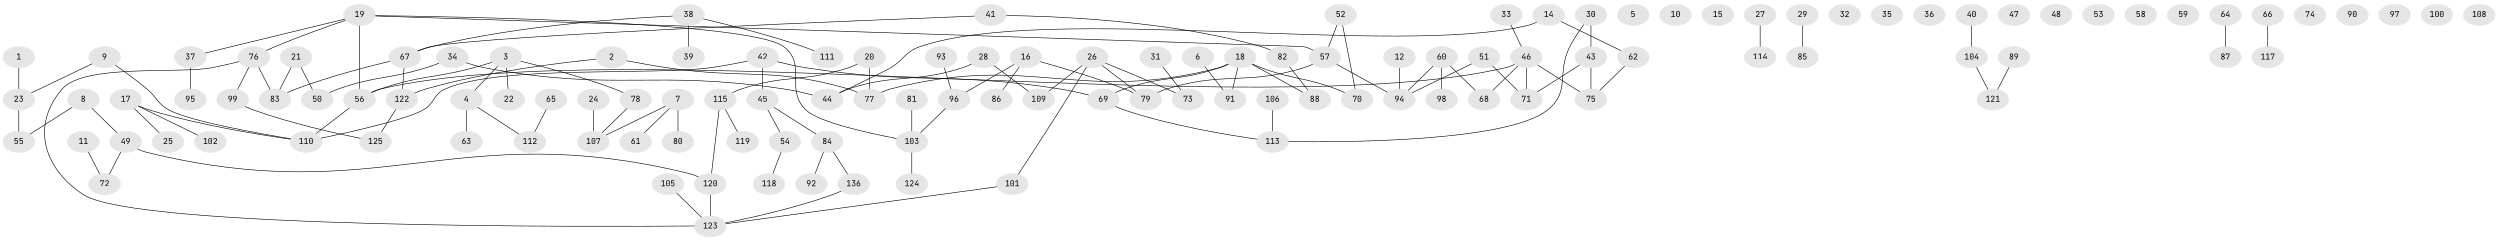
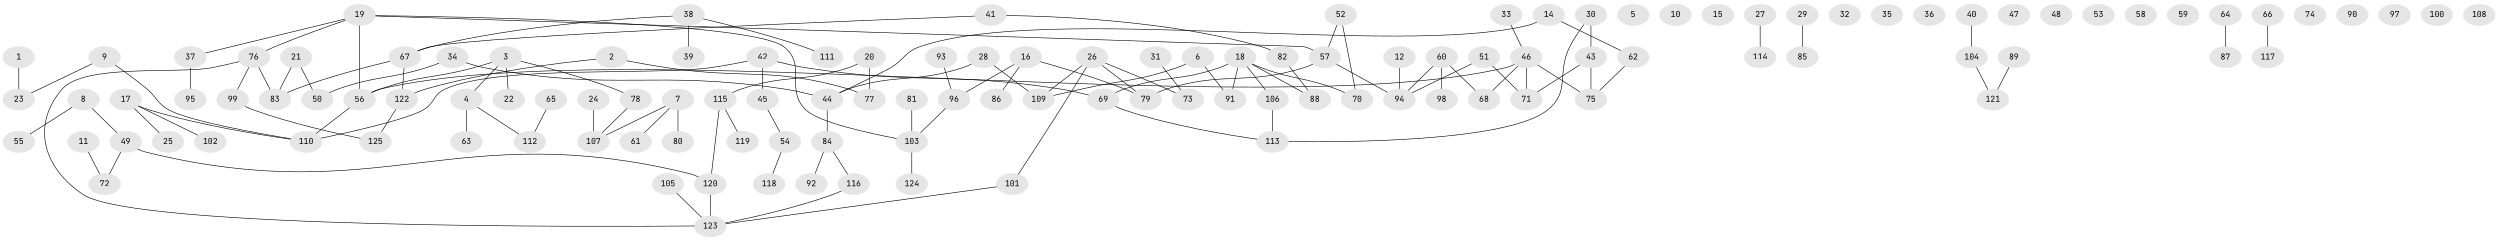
(1055, 78) -> (1258, 81)
none -> (1130, 80)
(19, 121) -> none
(795, 121) -> (827, 117)
(854, 184) -> (854, 184)
